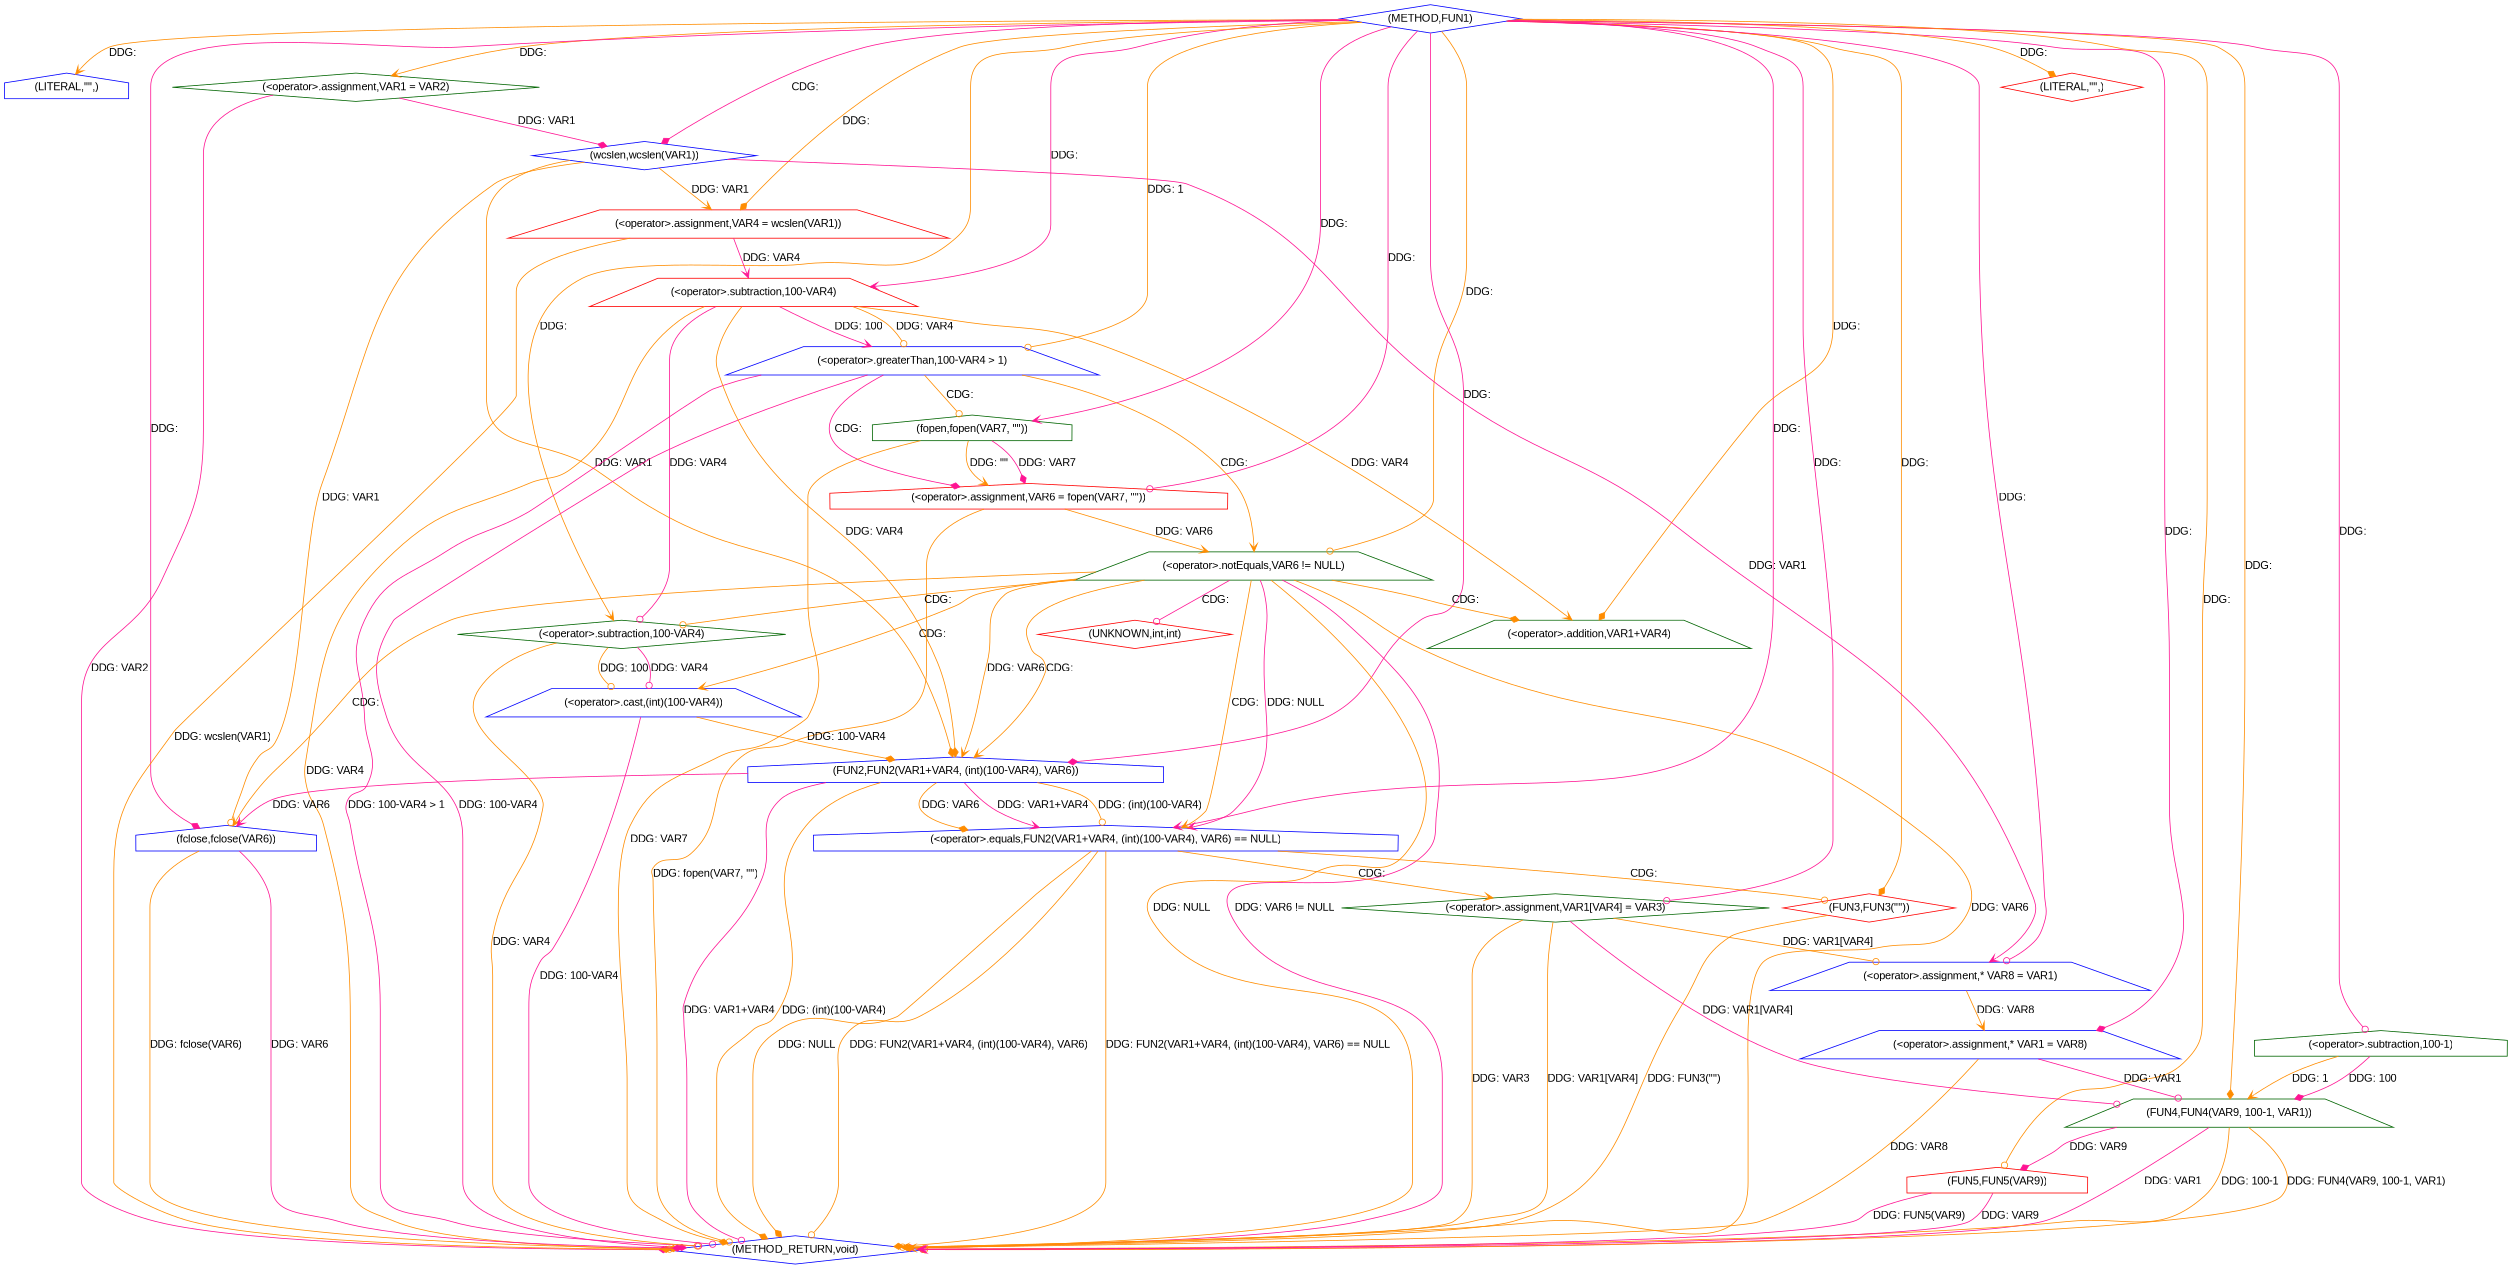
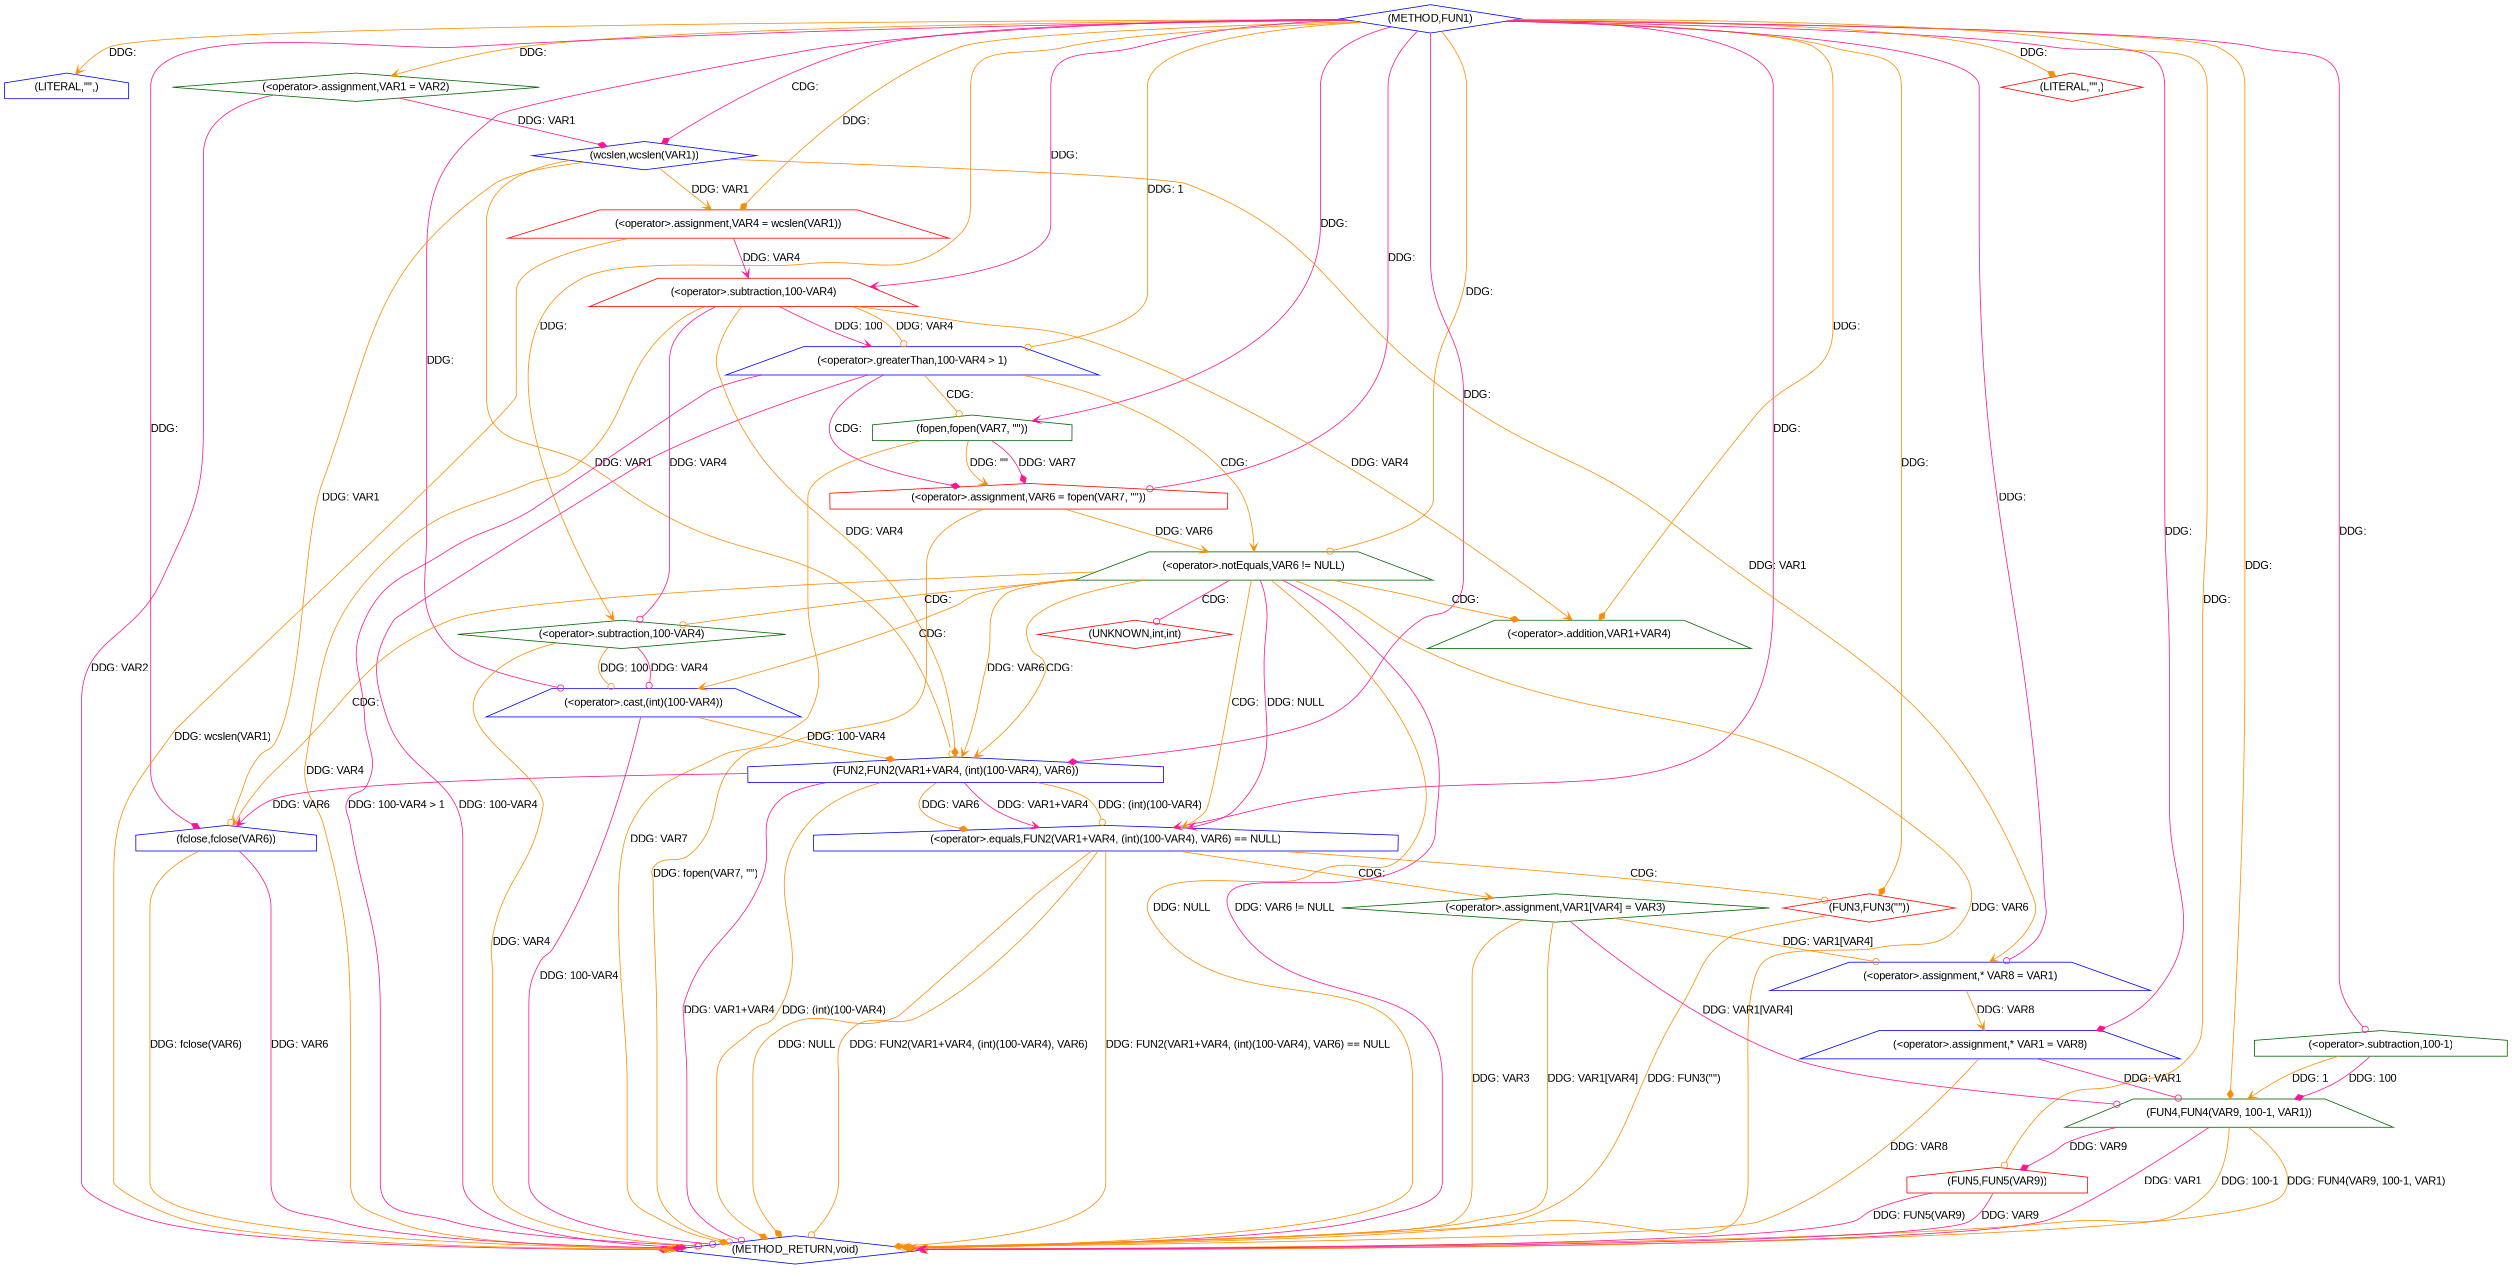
(1807, 397) -> (581, 94)
(1477, 412) -> (1477, 412)
(633, 496) -> (633, 496)
